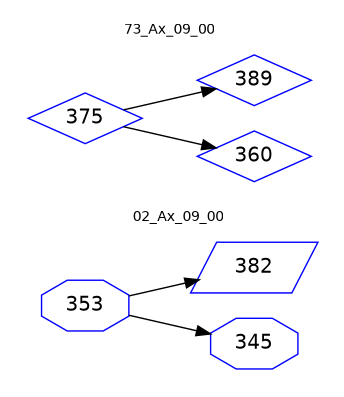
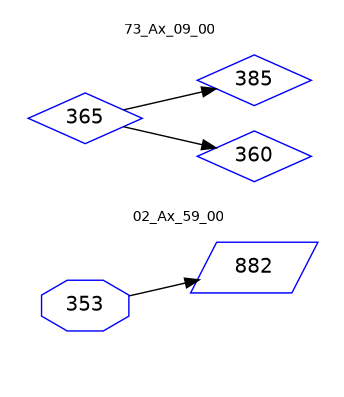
(254, 80) -> (254, 80)
(85, 118) -> (85, 118)
(179, 218) -> (179, 218)
(254, 268) -> (254, 268)
(254, 344) -> none
